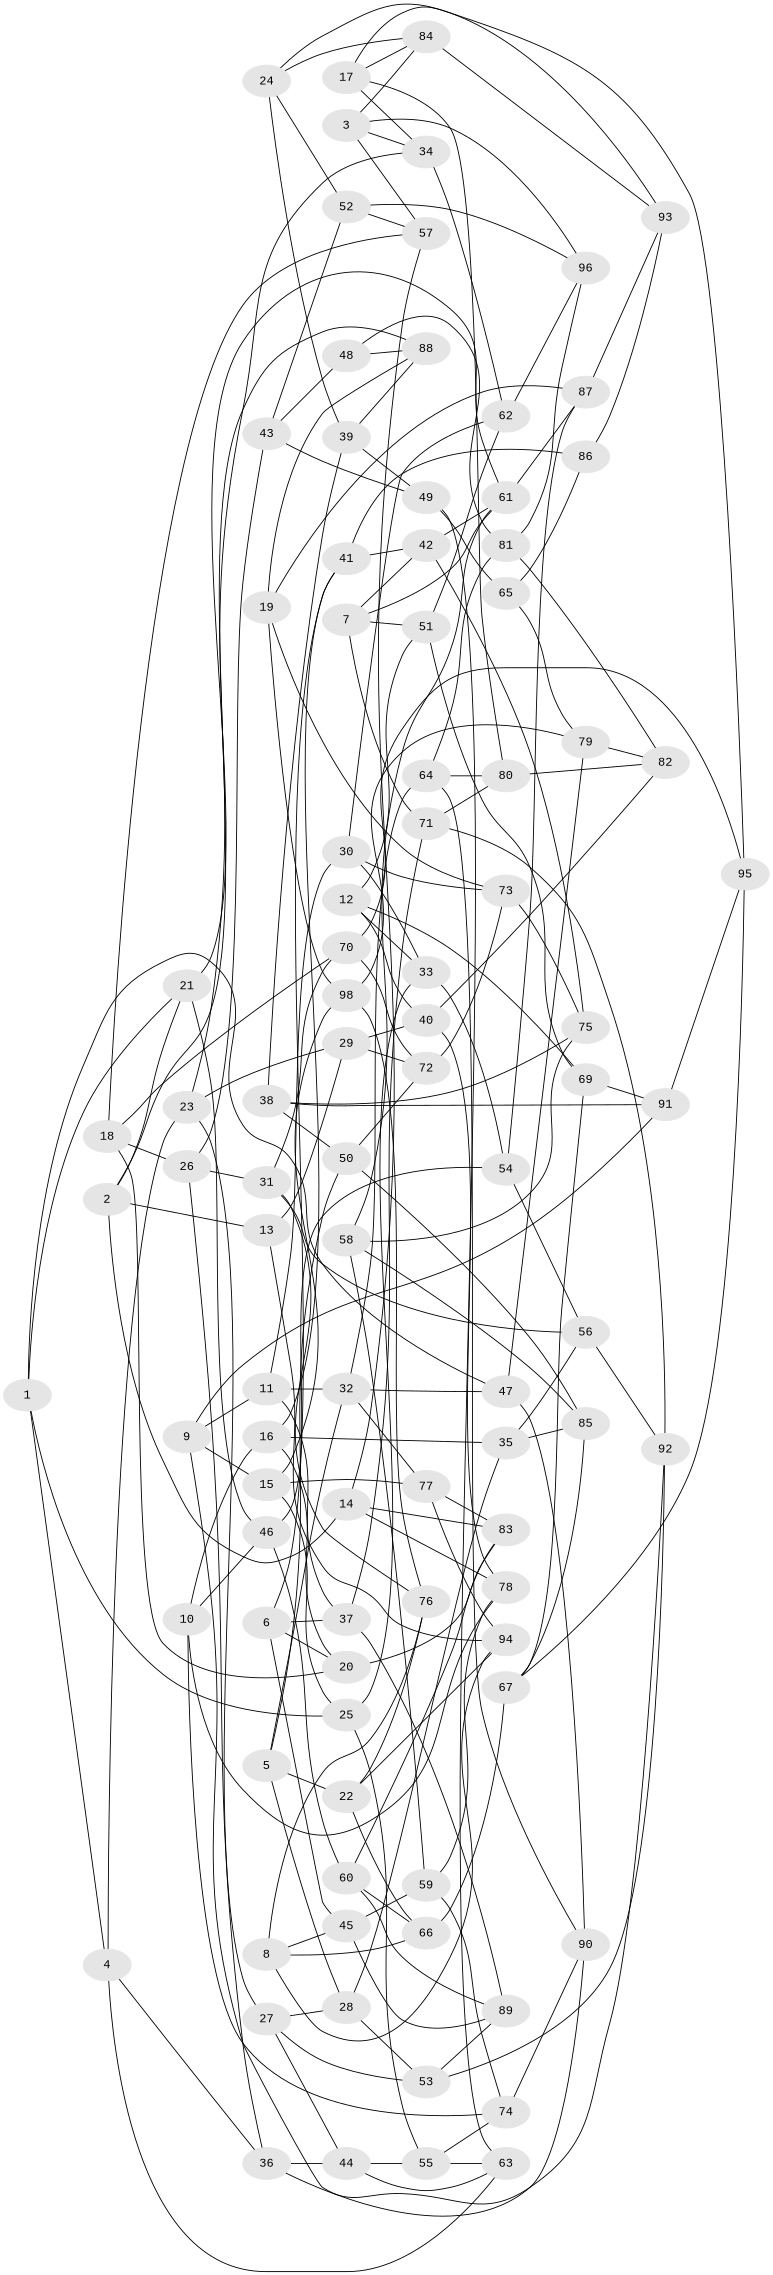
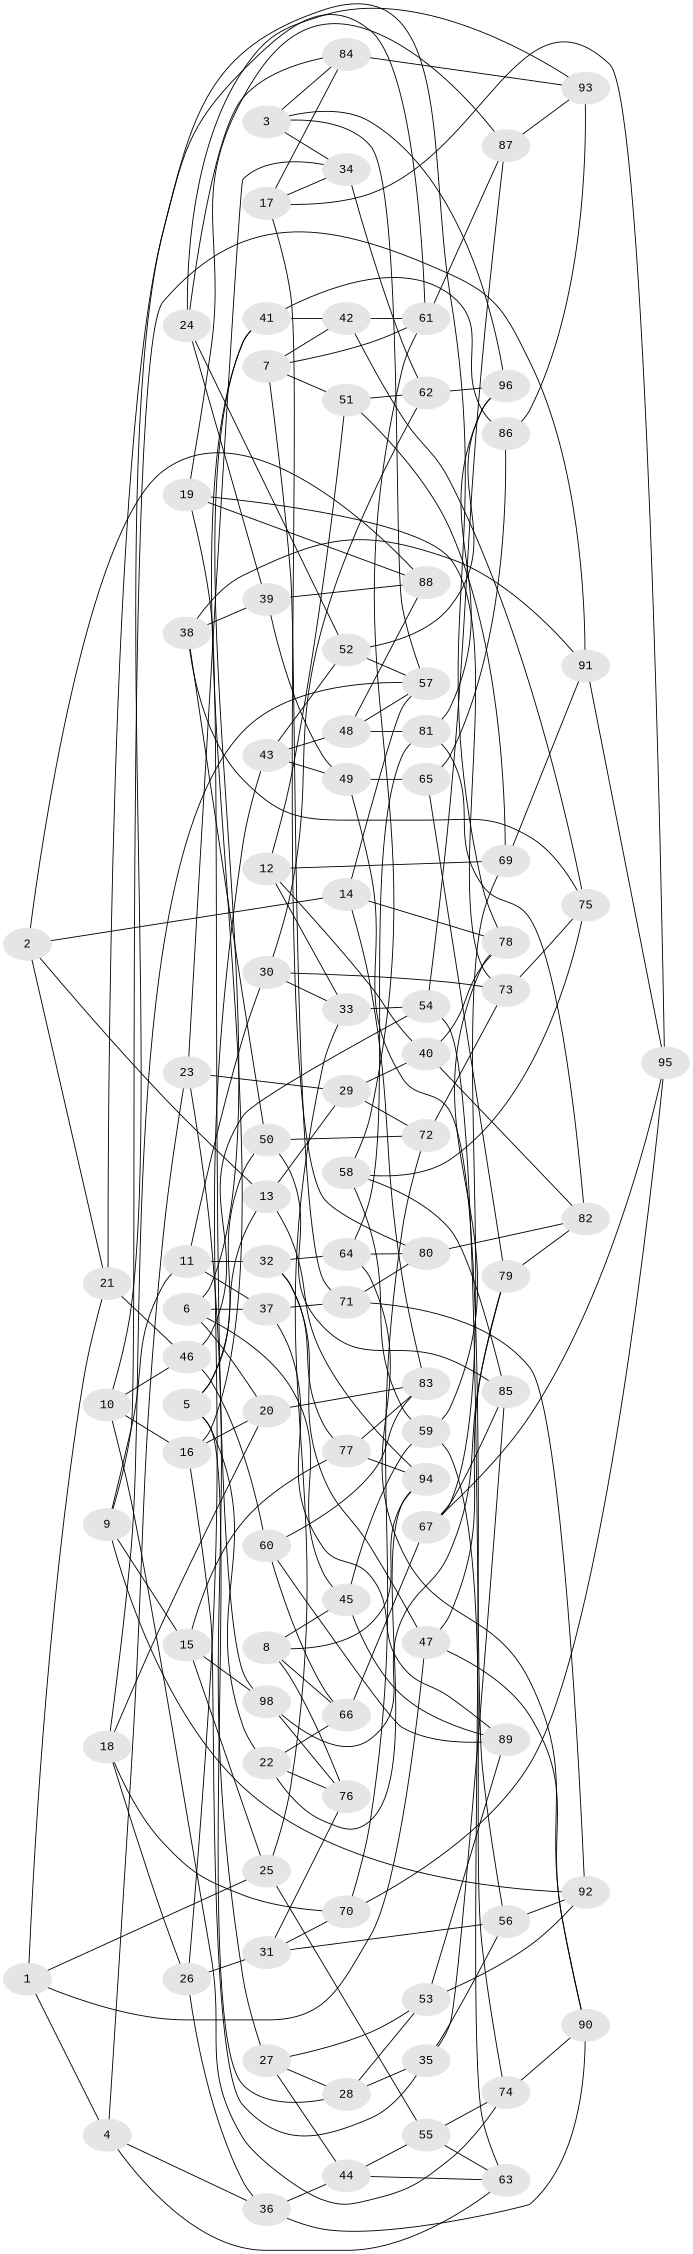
none -> (386, 708)
(313, 1525) -> (230, 1303)
